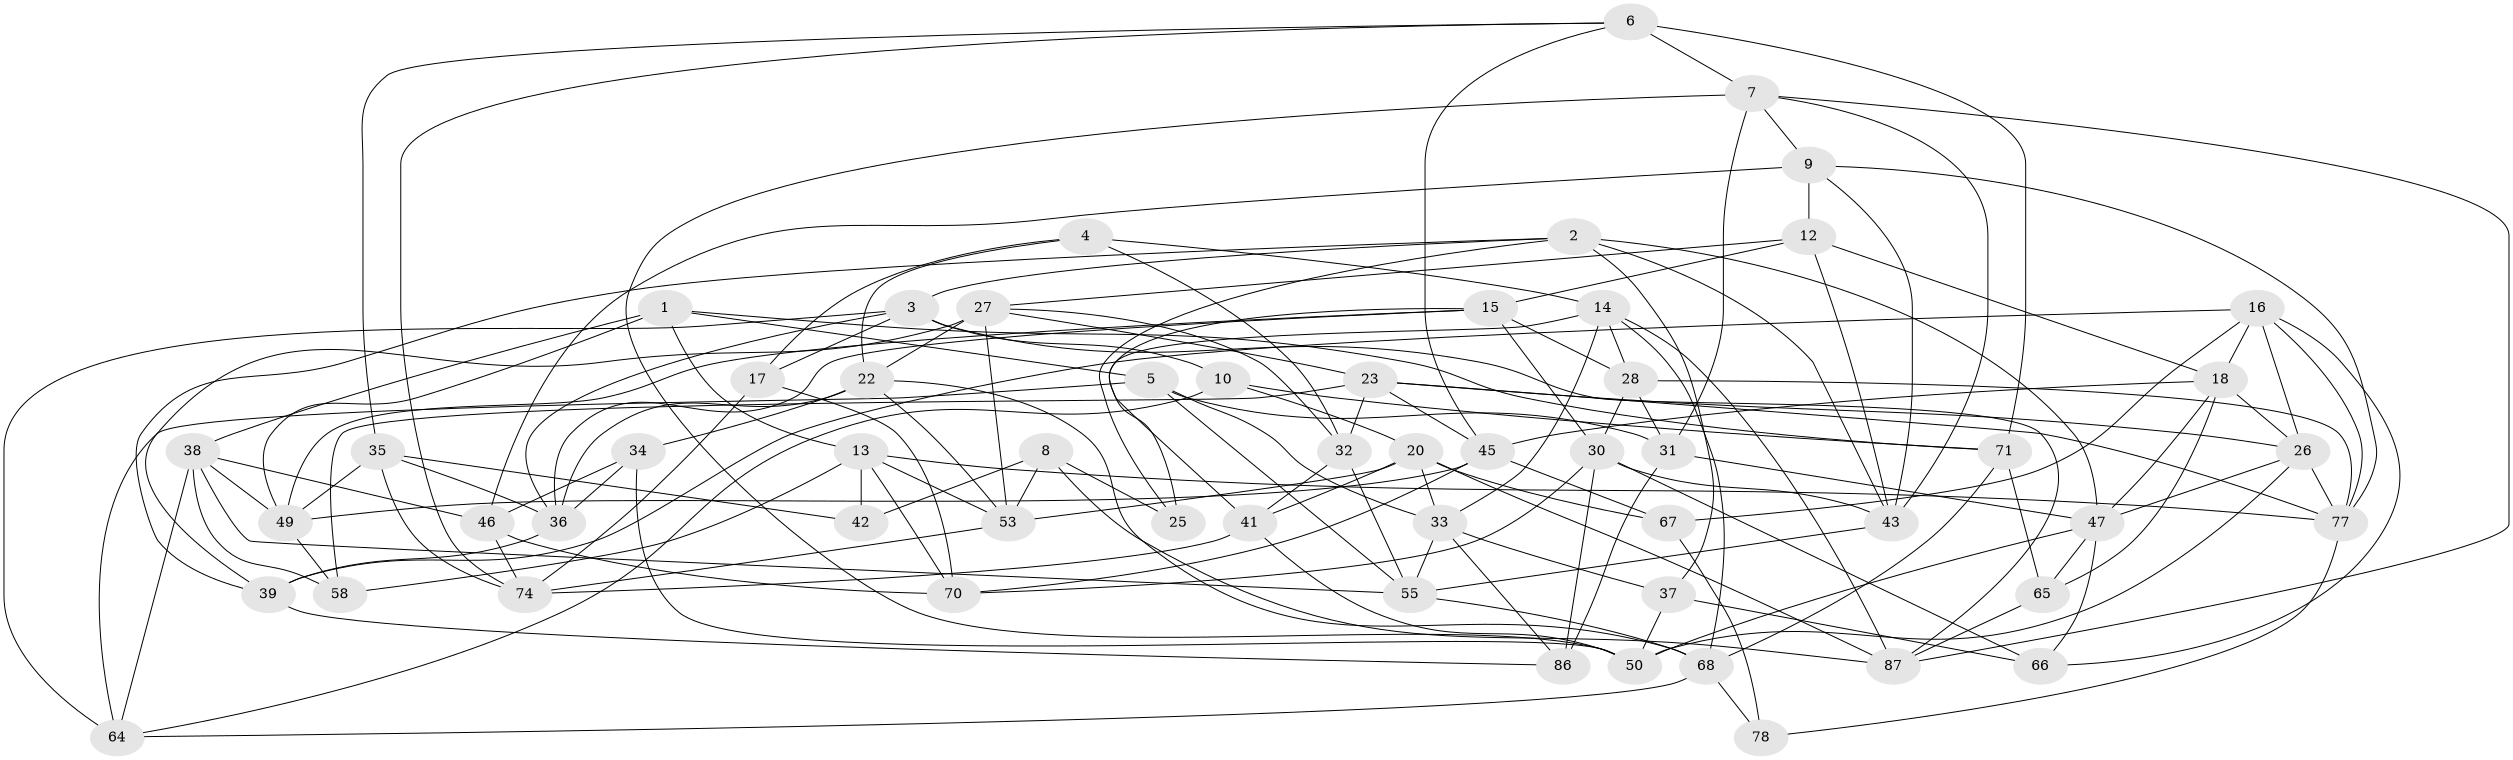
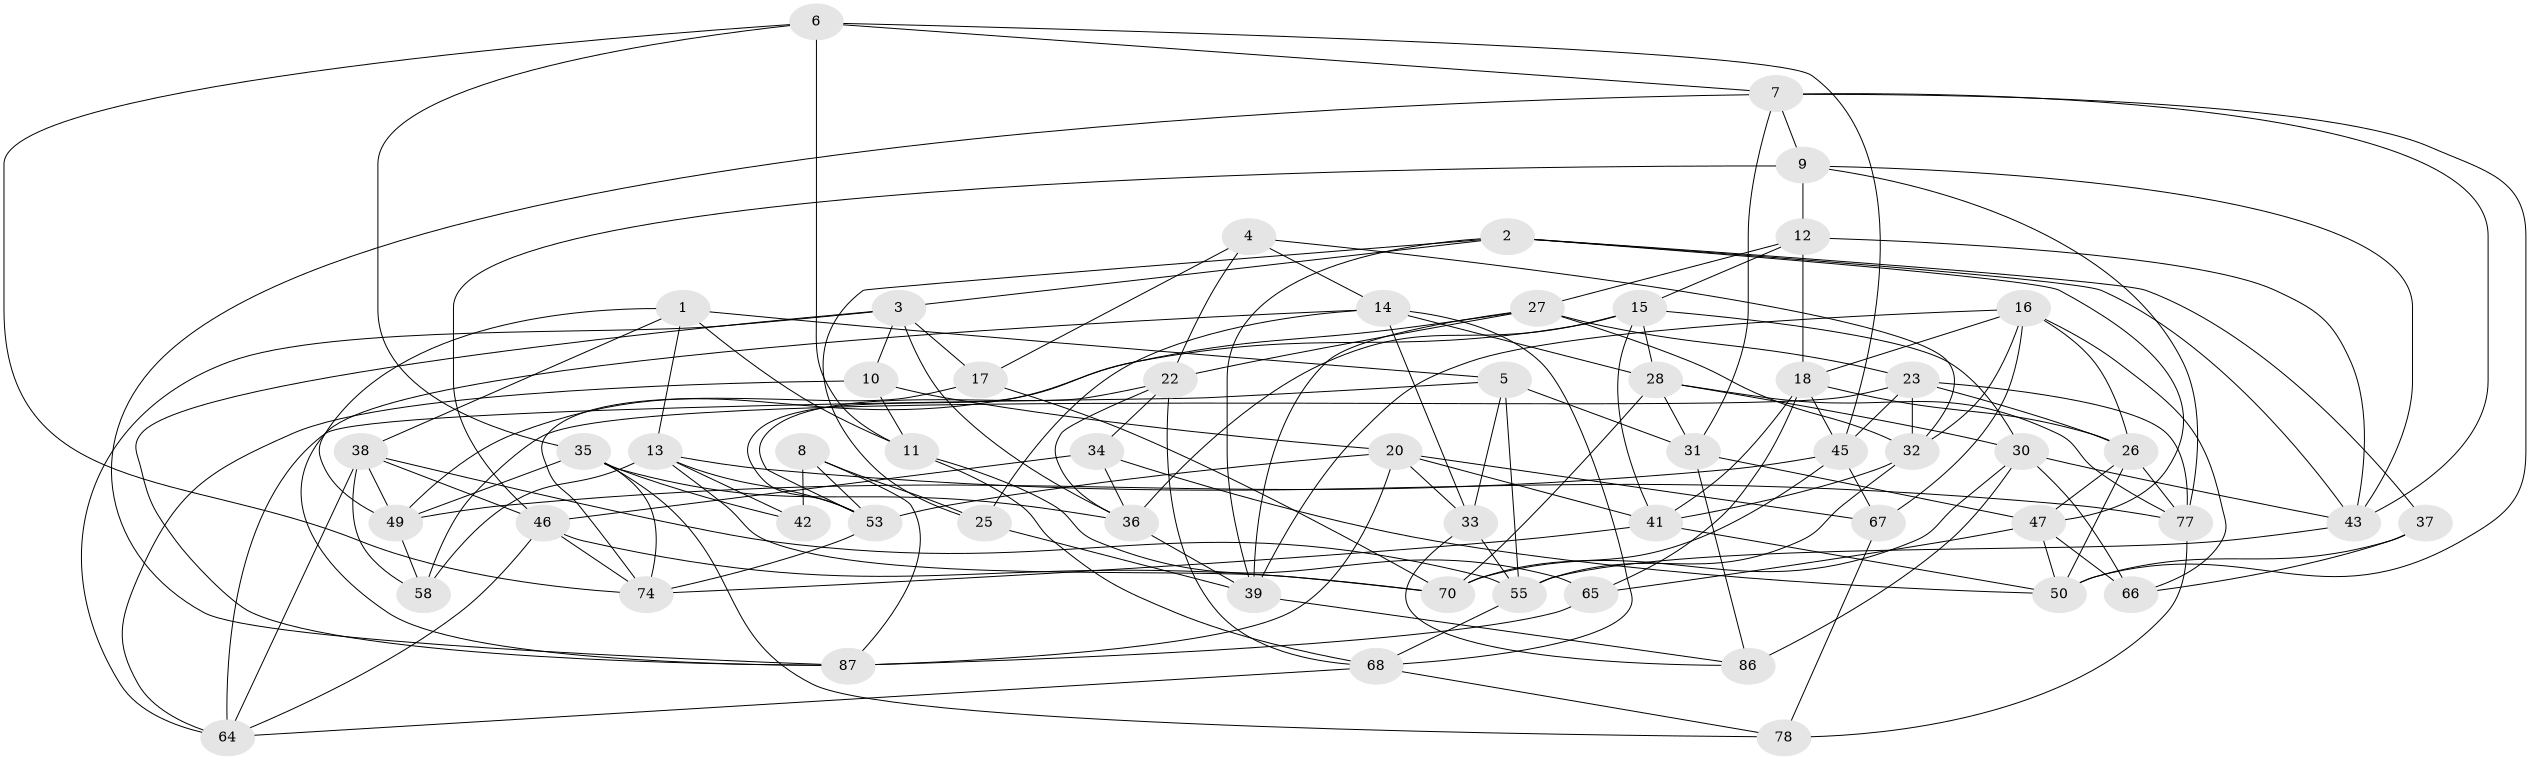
(2344, 404) -> (1992, 382)
(2005, 451) -> (912, 451)
(2163, 454) -> (1745, 454)
none -> (1547, 500)
none -> (1119, 559)
(1553, 561) -> none
none -> (403, 651)
none -> (1128, 721)
